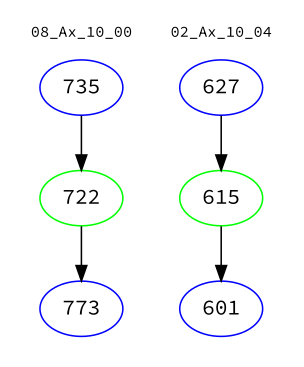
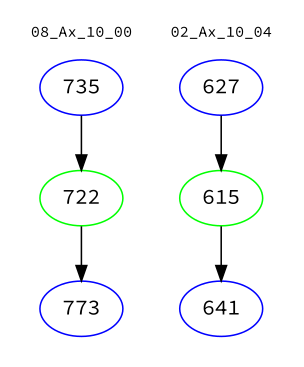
(221, 309) -> (221, 309)
